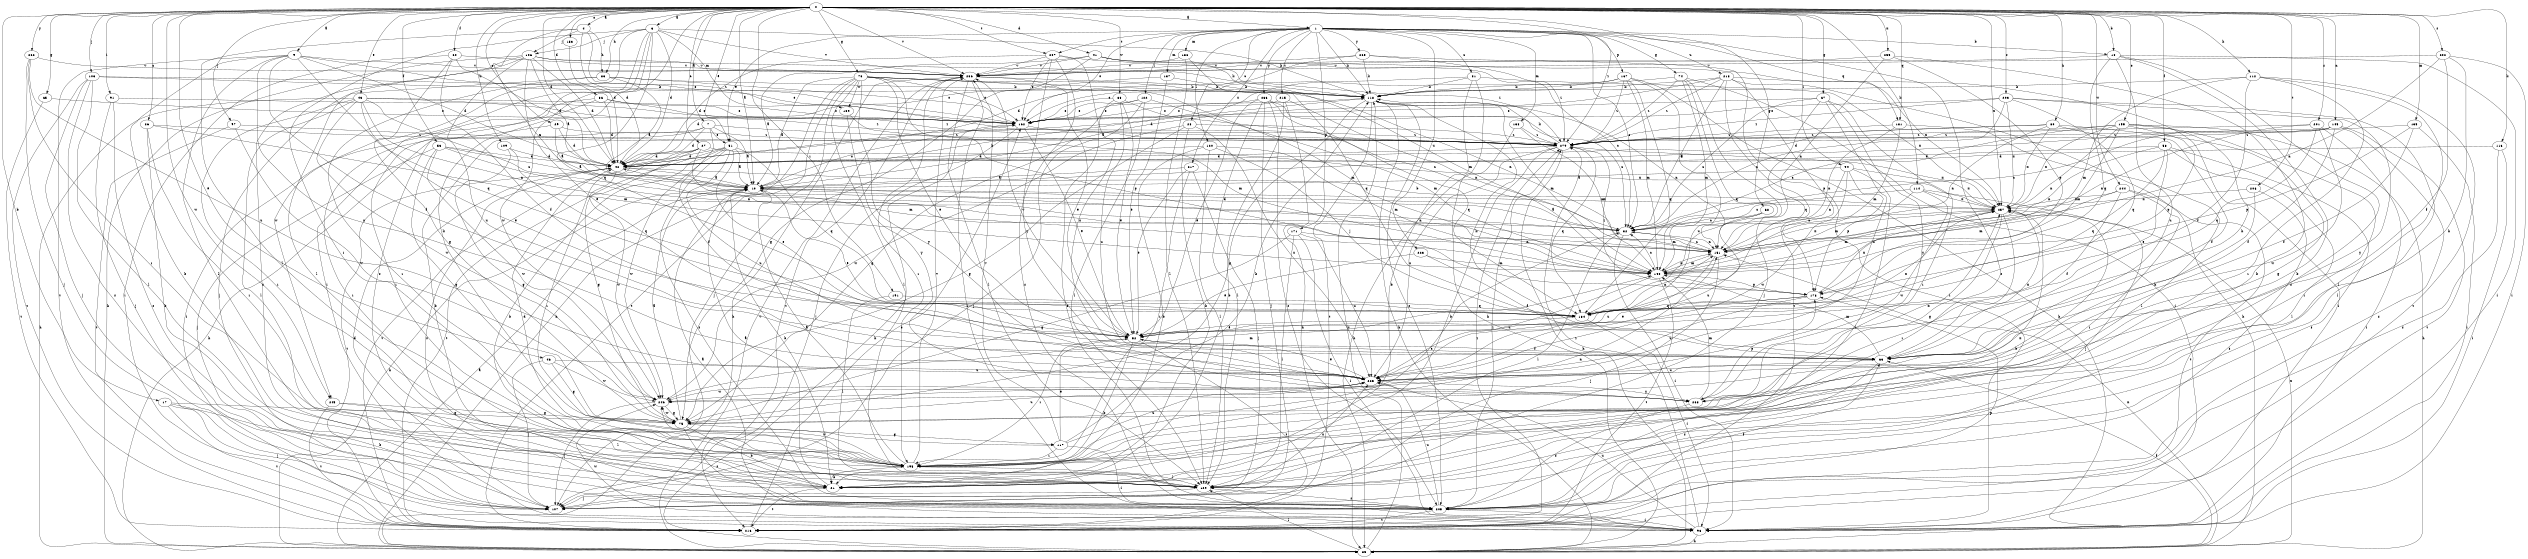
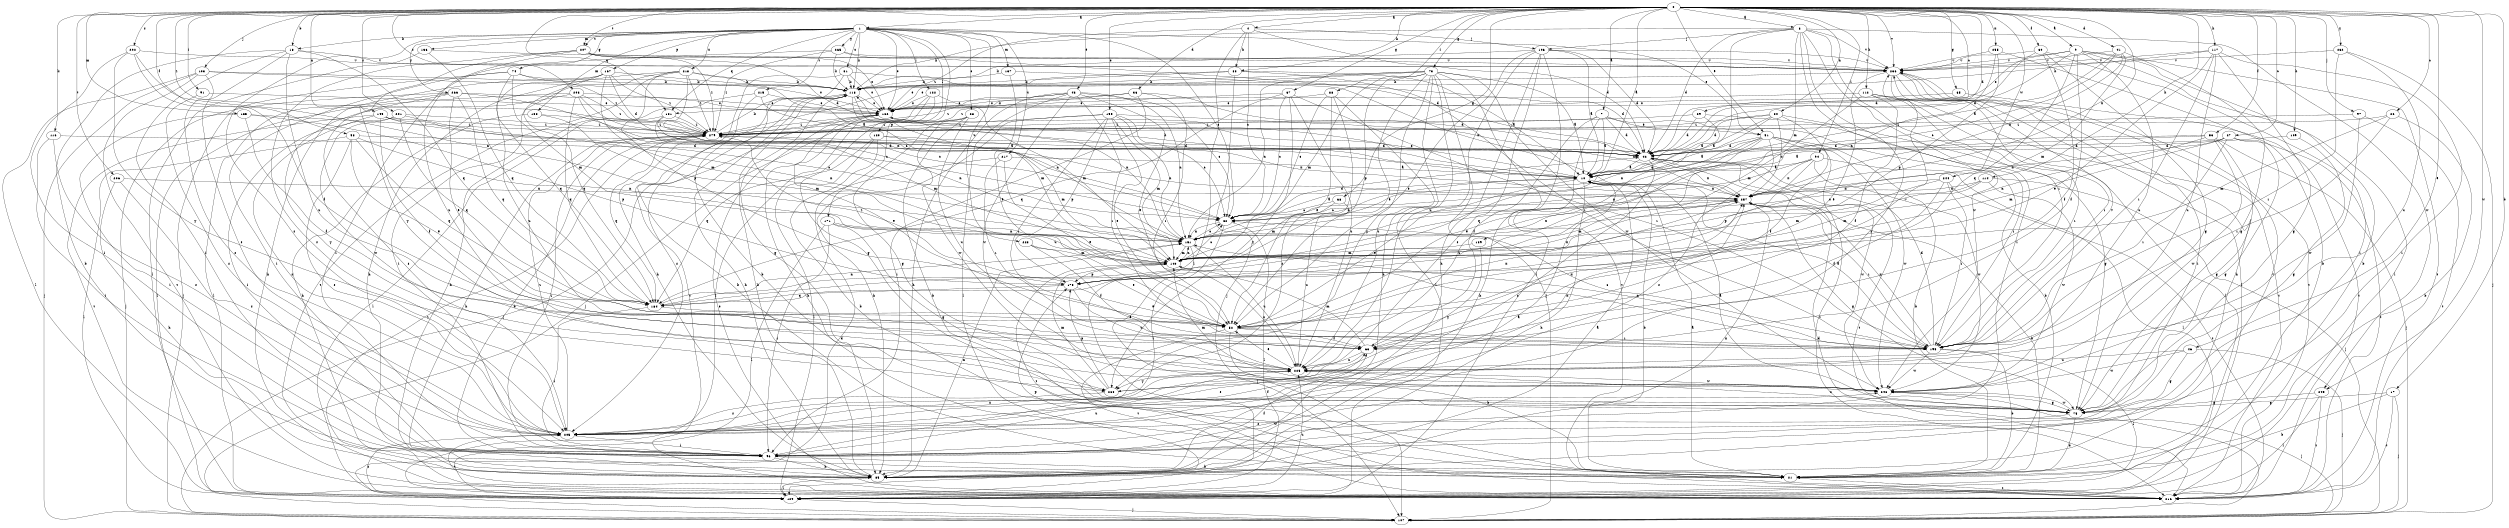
(570, 42) -> none
(1122, 55) -> (1440, 50)
(1813, 89) -> (1238, 98)
(854, 96) -> (1619, 228)
none -> (1642, 167)
(1418, 189) -> (1708, 178)
(1350, 231) -> (708, 221)
(2242, 231) -> (1118, 221)
(2449, 231) -> (196, 221)
(1422, 233) -> none
(789, 293) -> (2266, 203)
(896, 295) -> none
(1522, 296) -> none
(1348, 297) -> (1042, 240)
(1075, 307) -> none
(1259, 338) -> (842, 339)
(1803, 368) -> (385, 459)
(203, 401) -> none
(870, 434) -> (2269, 256)
none -> (1329, 471)
